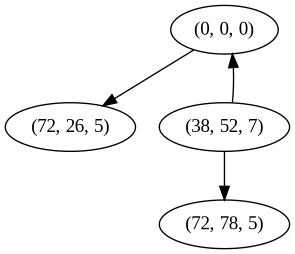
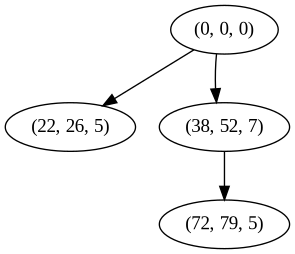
(234, 85) -> (215, 71)
(70, 127) -> (70, 127)
(224, 224) -> (224, 224)
